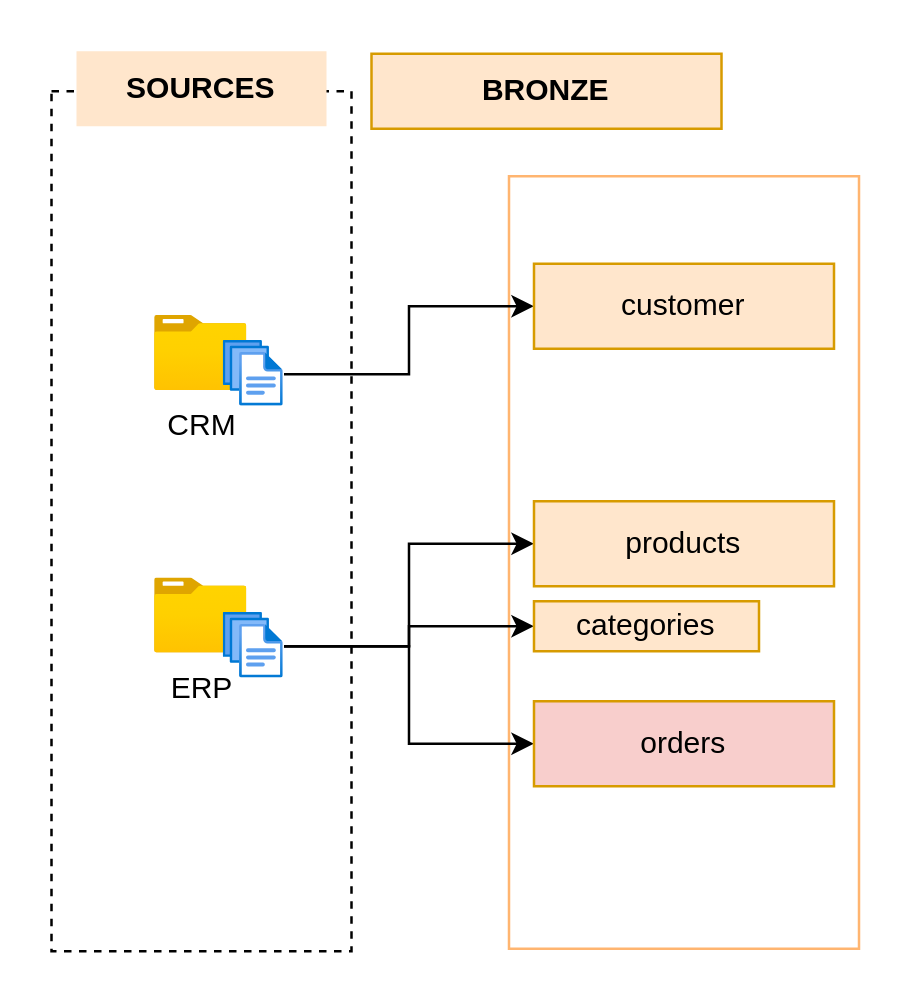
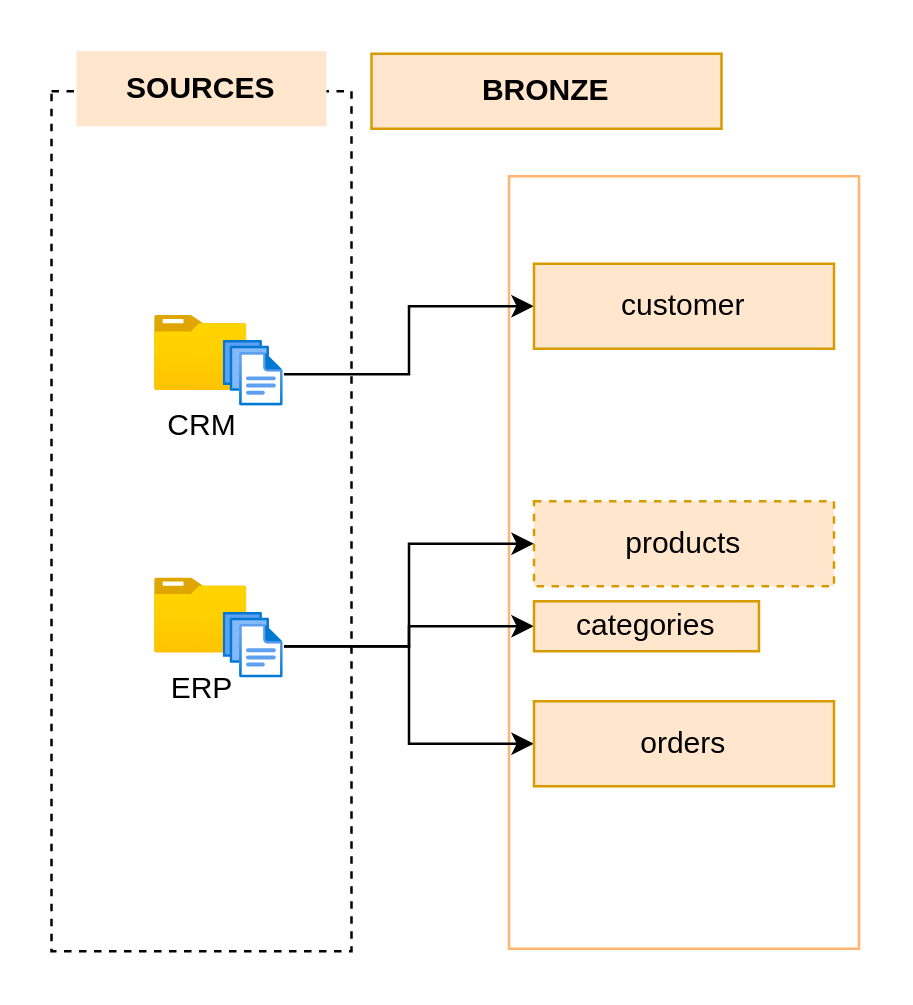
(684, 544) -> (684, 544)
(684, 744) -> (684, 744)
